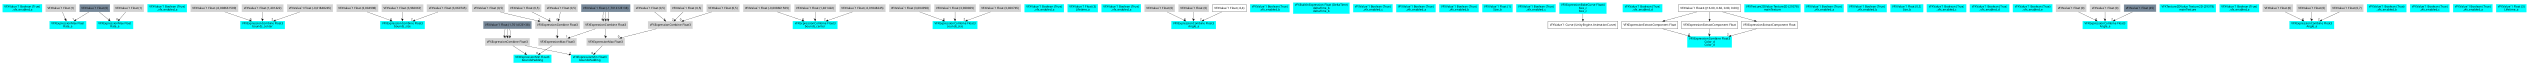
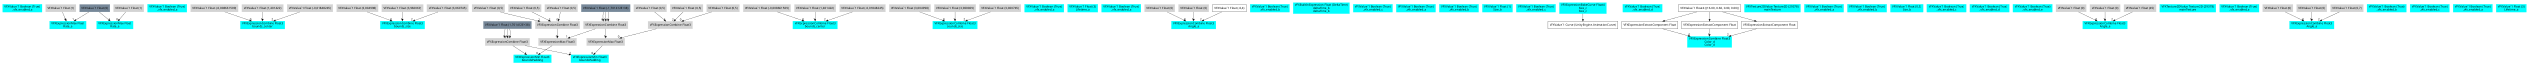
(2140, 8) -> (2140, 8)
